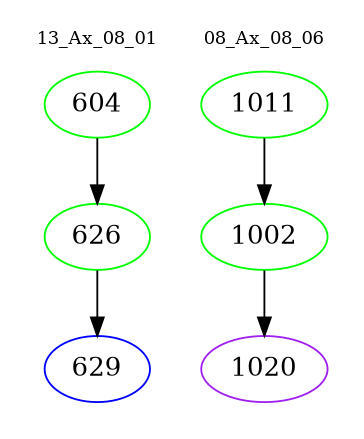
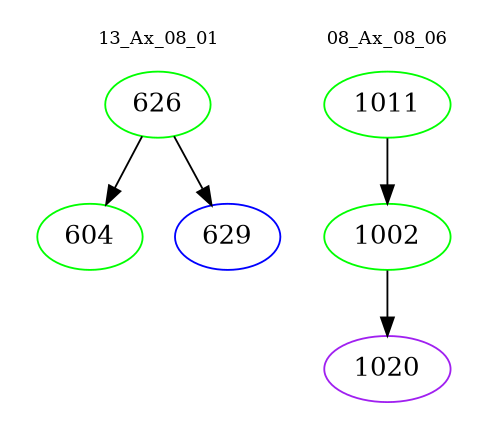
(97, 162) -> (128, 162)
